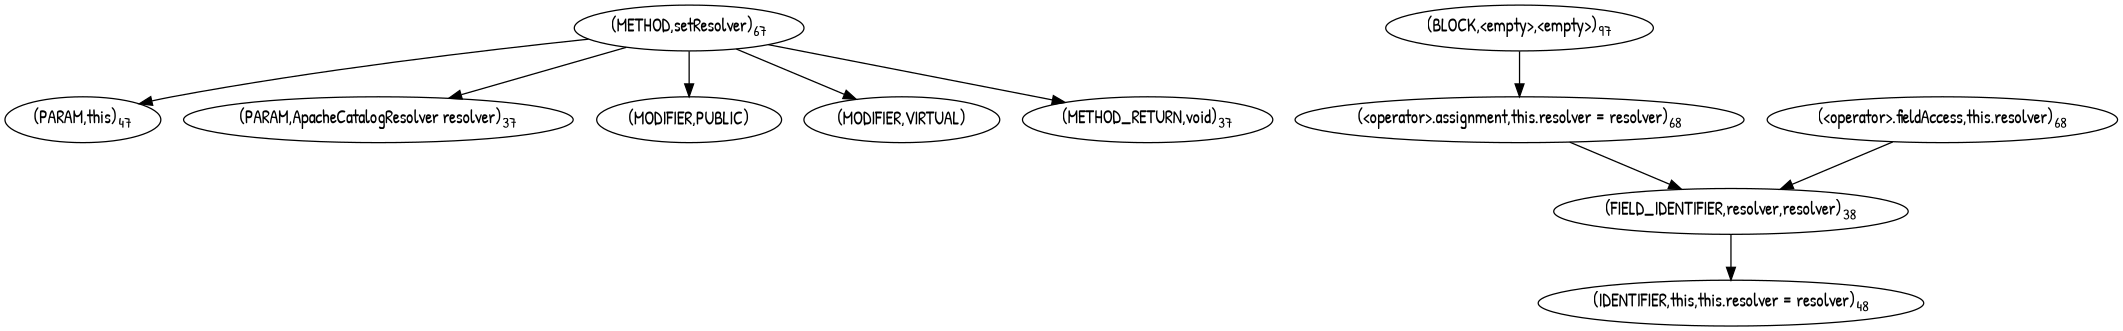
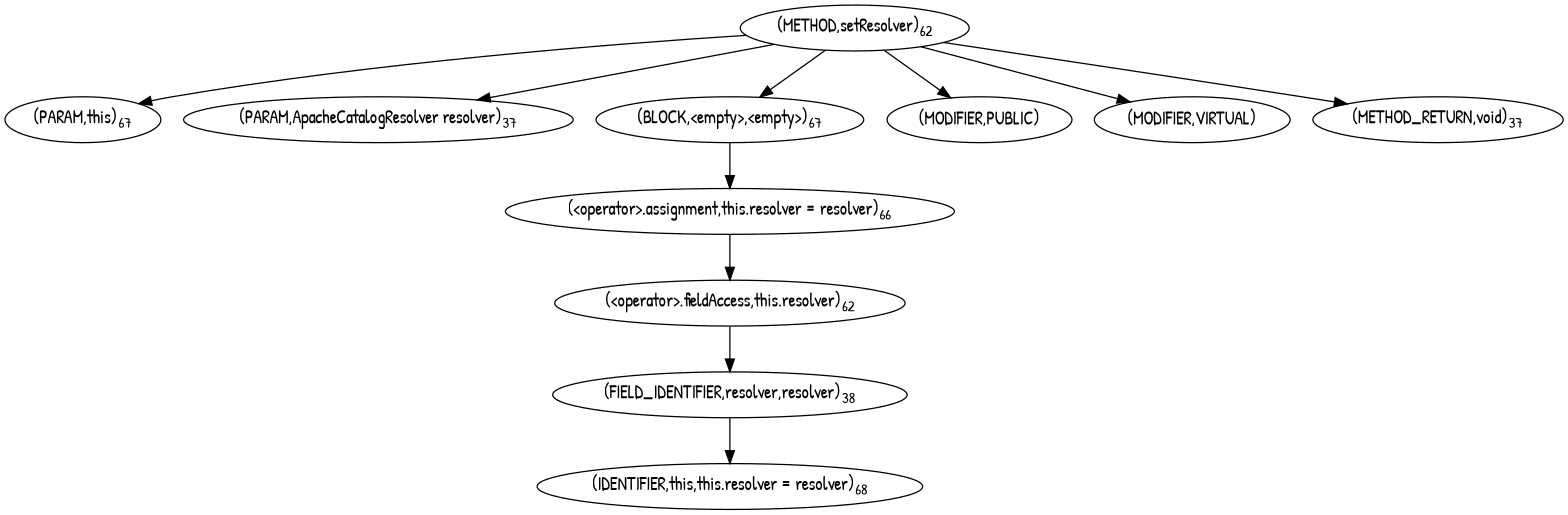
(760, 26) -> (926, 26)
(1606, 26) -> (816, 118)
none -> (798, 70)
(126, 118) -> (126, 118)
(1676, 118) -> (886, 210)
(2061, 118) -> (848, 301)
(1620, 163) -> (730, 251)
(1863, 301) -> (862, 485)
